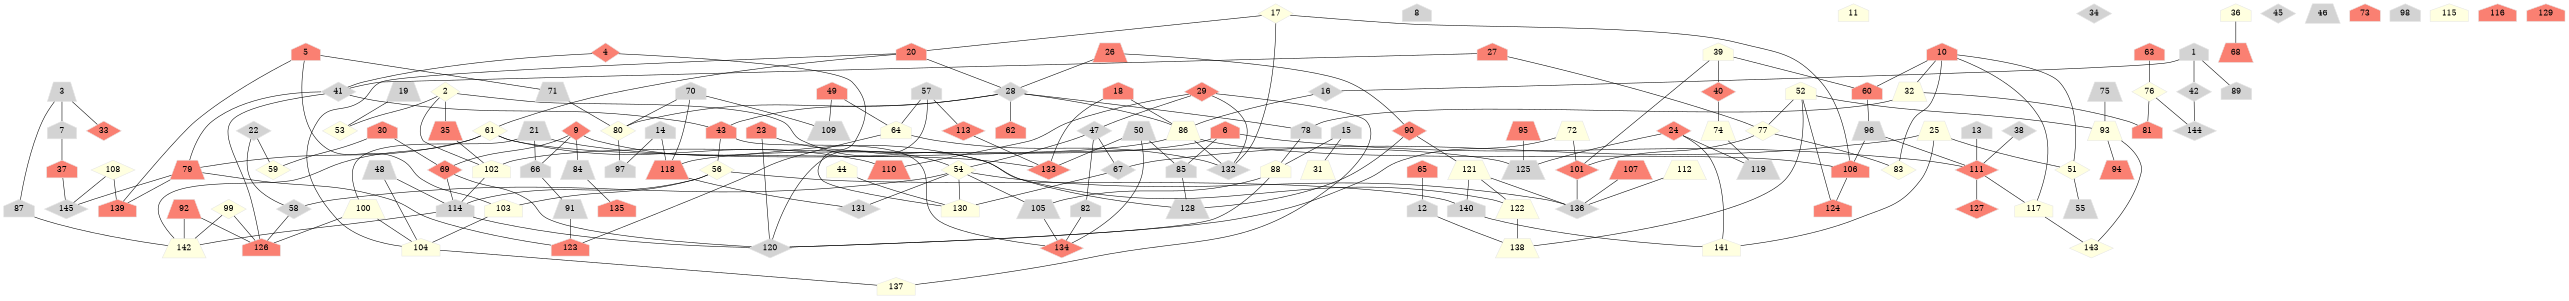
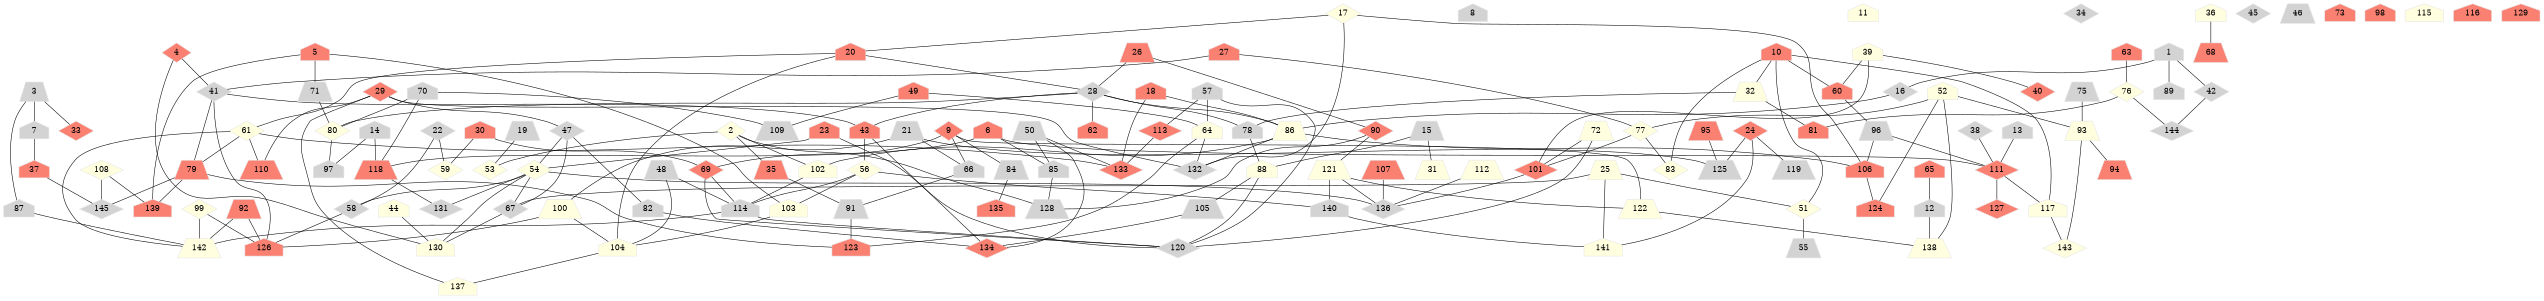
(2405, 14) -> (2380, 14)
(1346, 131) -> (1427, 131)
(1718, 131) -> none
(470, 152) -> (814, 191)
(996, 188) -> (522, 190)
